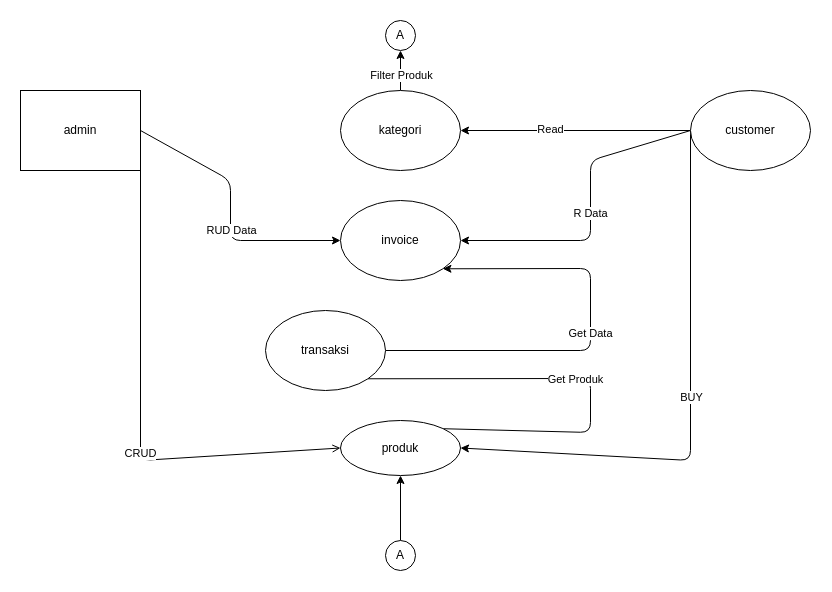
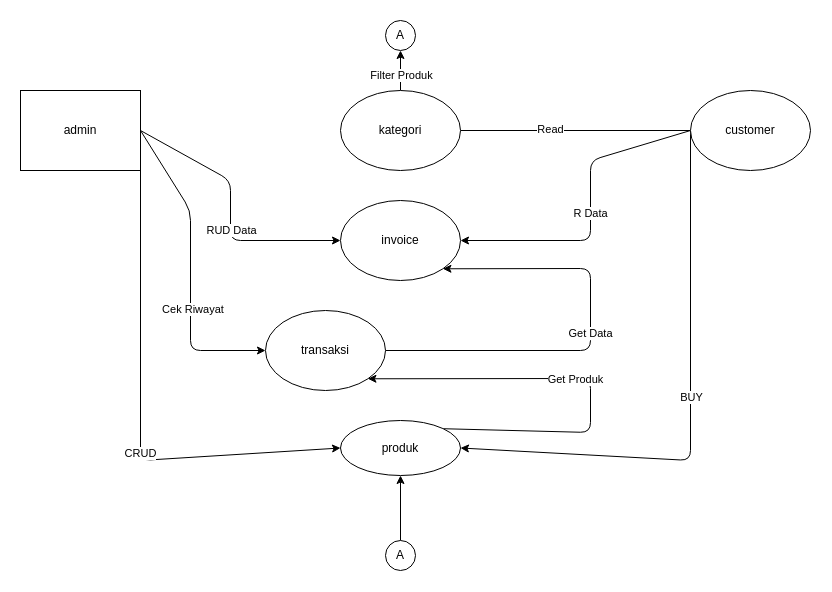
(468, 131) -> (466, 131)
none -> (191, 269)
(373, 379) -> (376, 379)
(333, 448) -> (332, 449)
